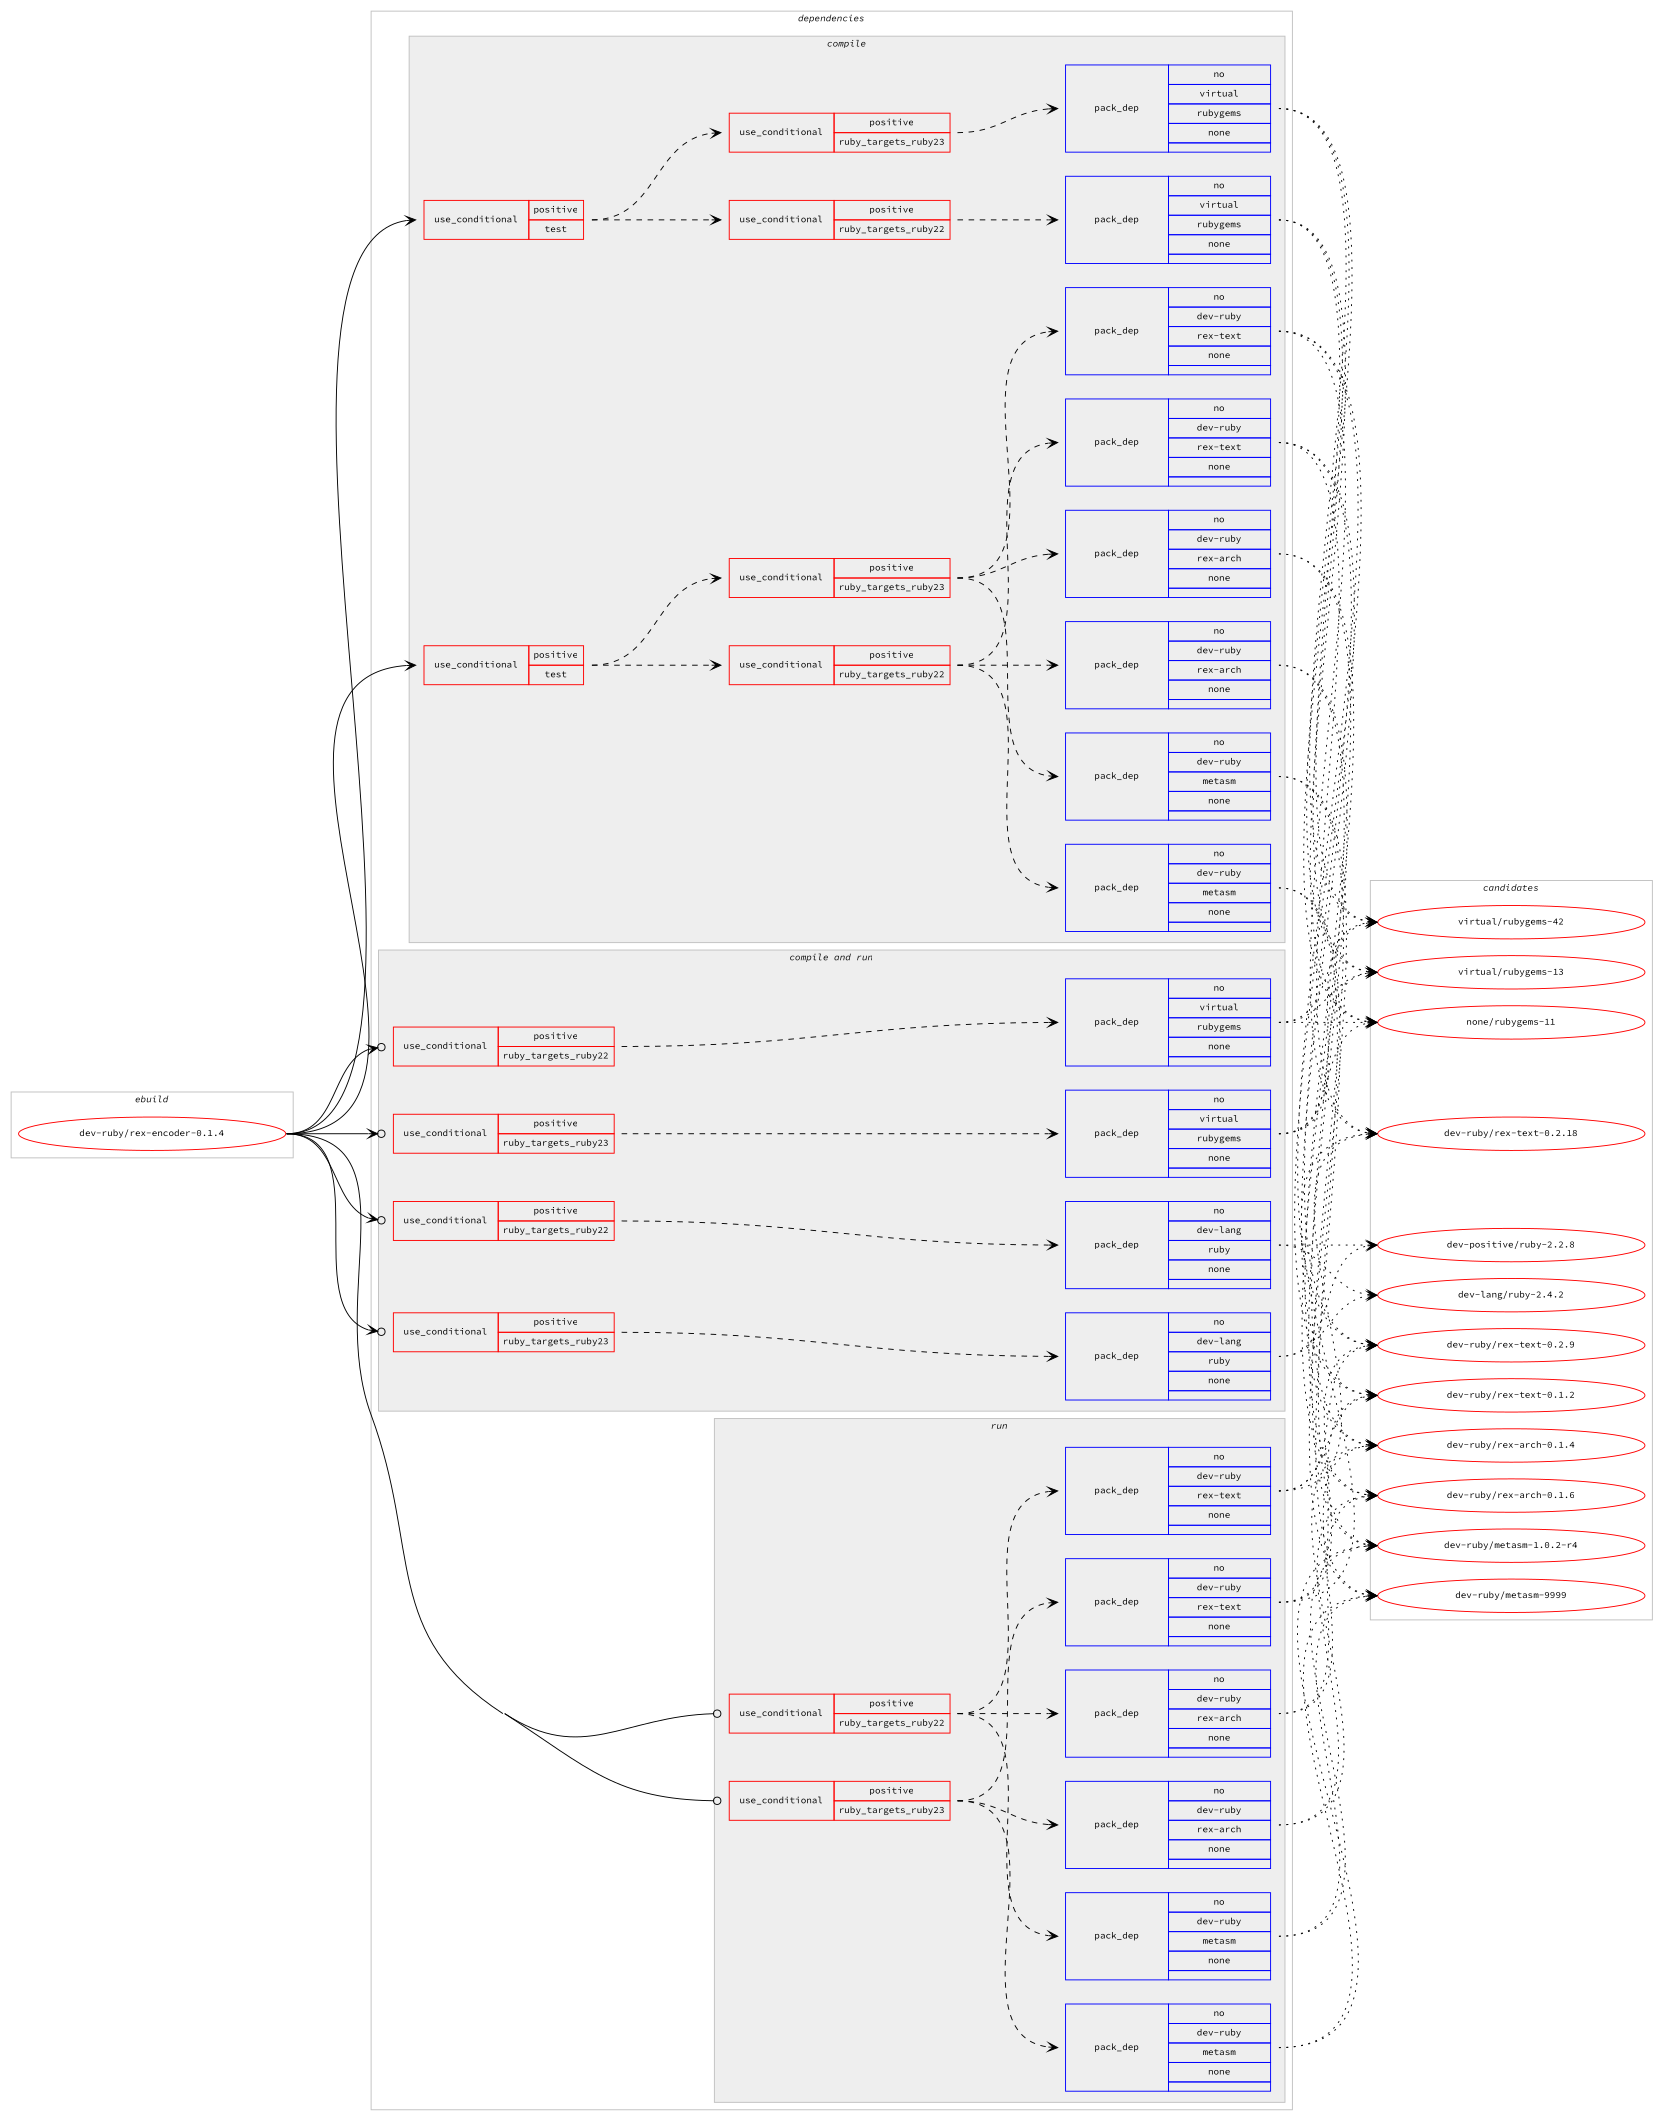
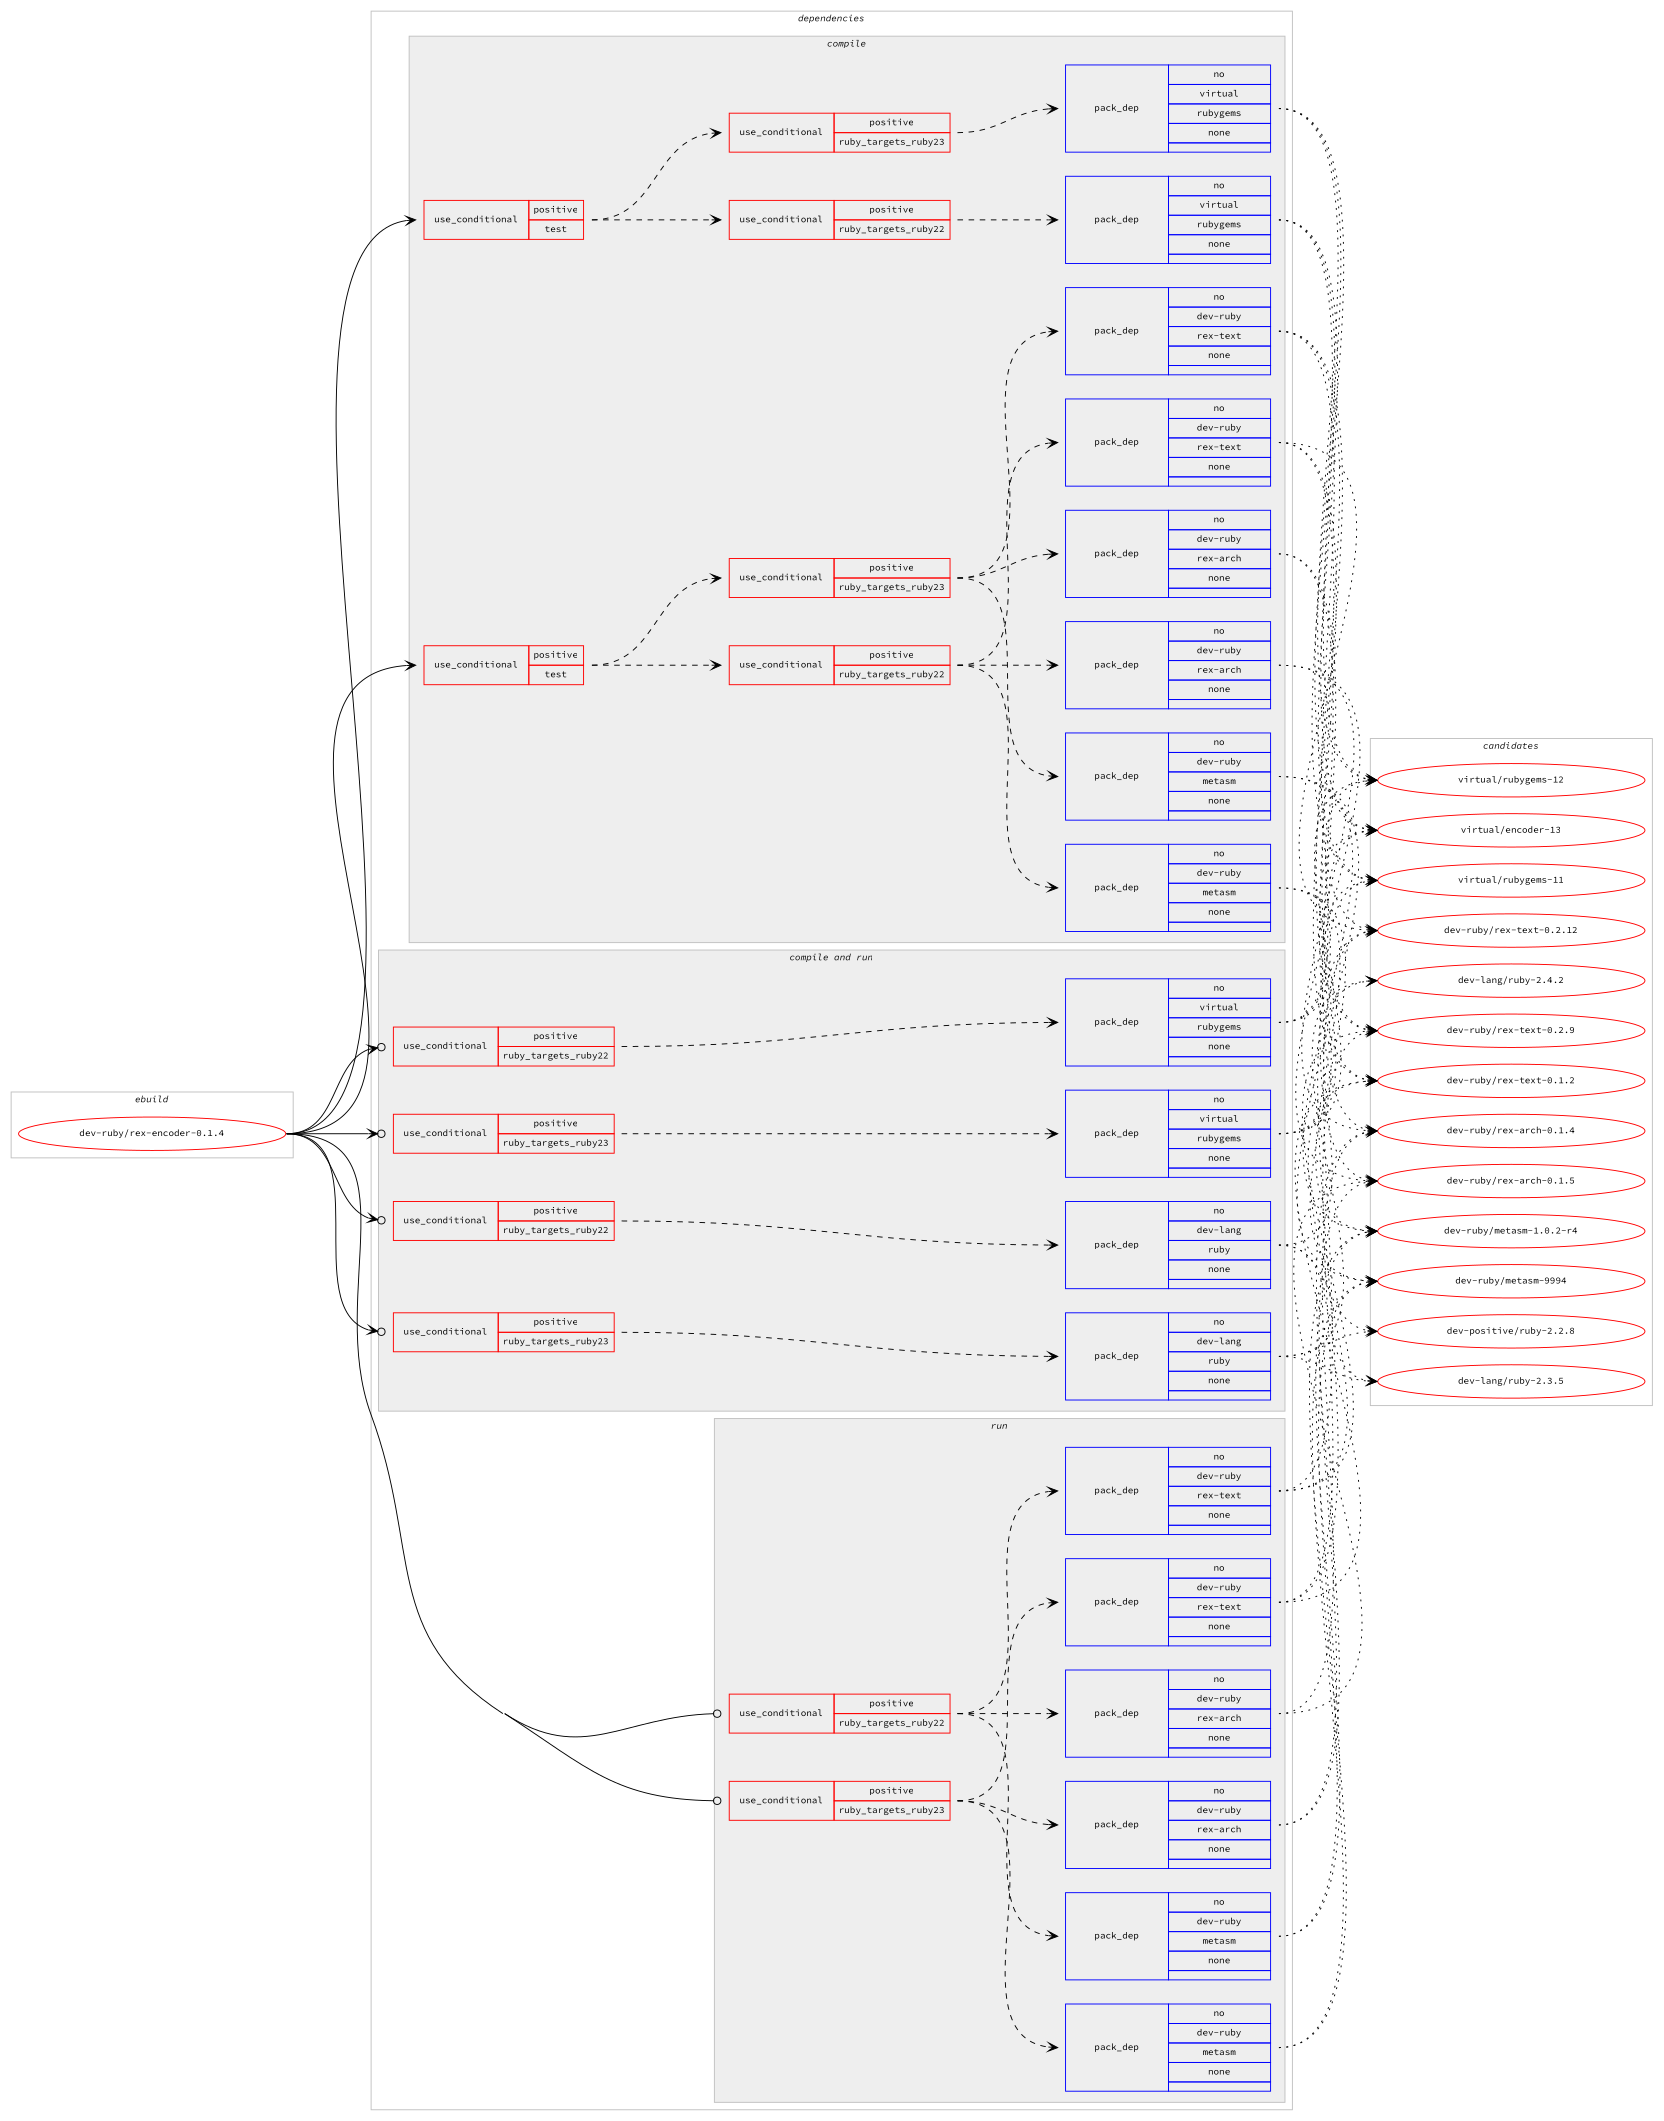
(1511, 922) -> (1511, 780)
(1511, 972) -> (1511, 830)
(1511, 1022) -> (1511, 880)
(1511, 1134) -> (1511, 931)
none -> (1511, 1381)
(1511, 1496) -> (1511, 1181)
(1511, 1596) -> (1511, 1281)
